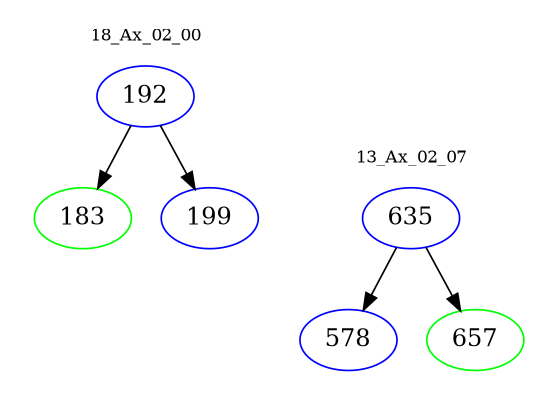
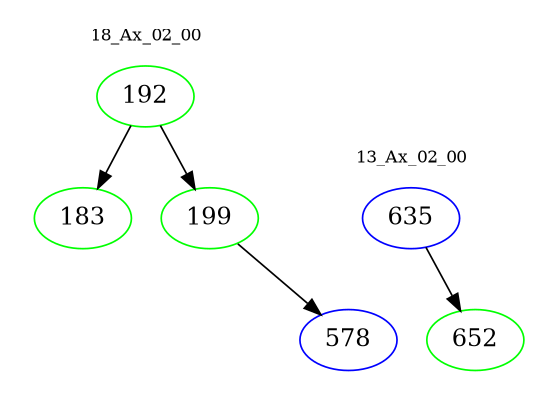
(145, 96) -> (145, 96)
(412, 158) -> (412, 158)
(210, 218) -> (210, 218)
(384, 271) -> (273, 274)
(475, 340) -> (475, 340)
